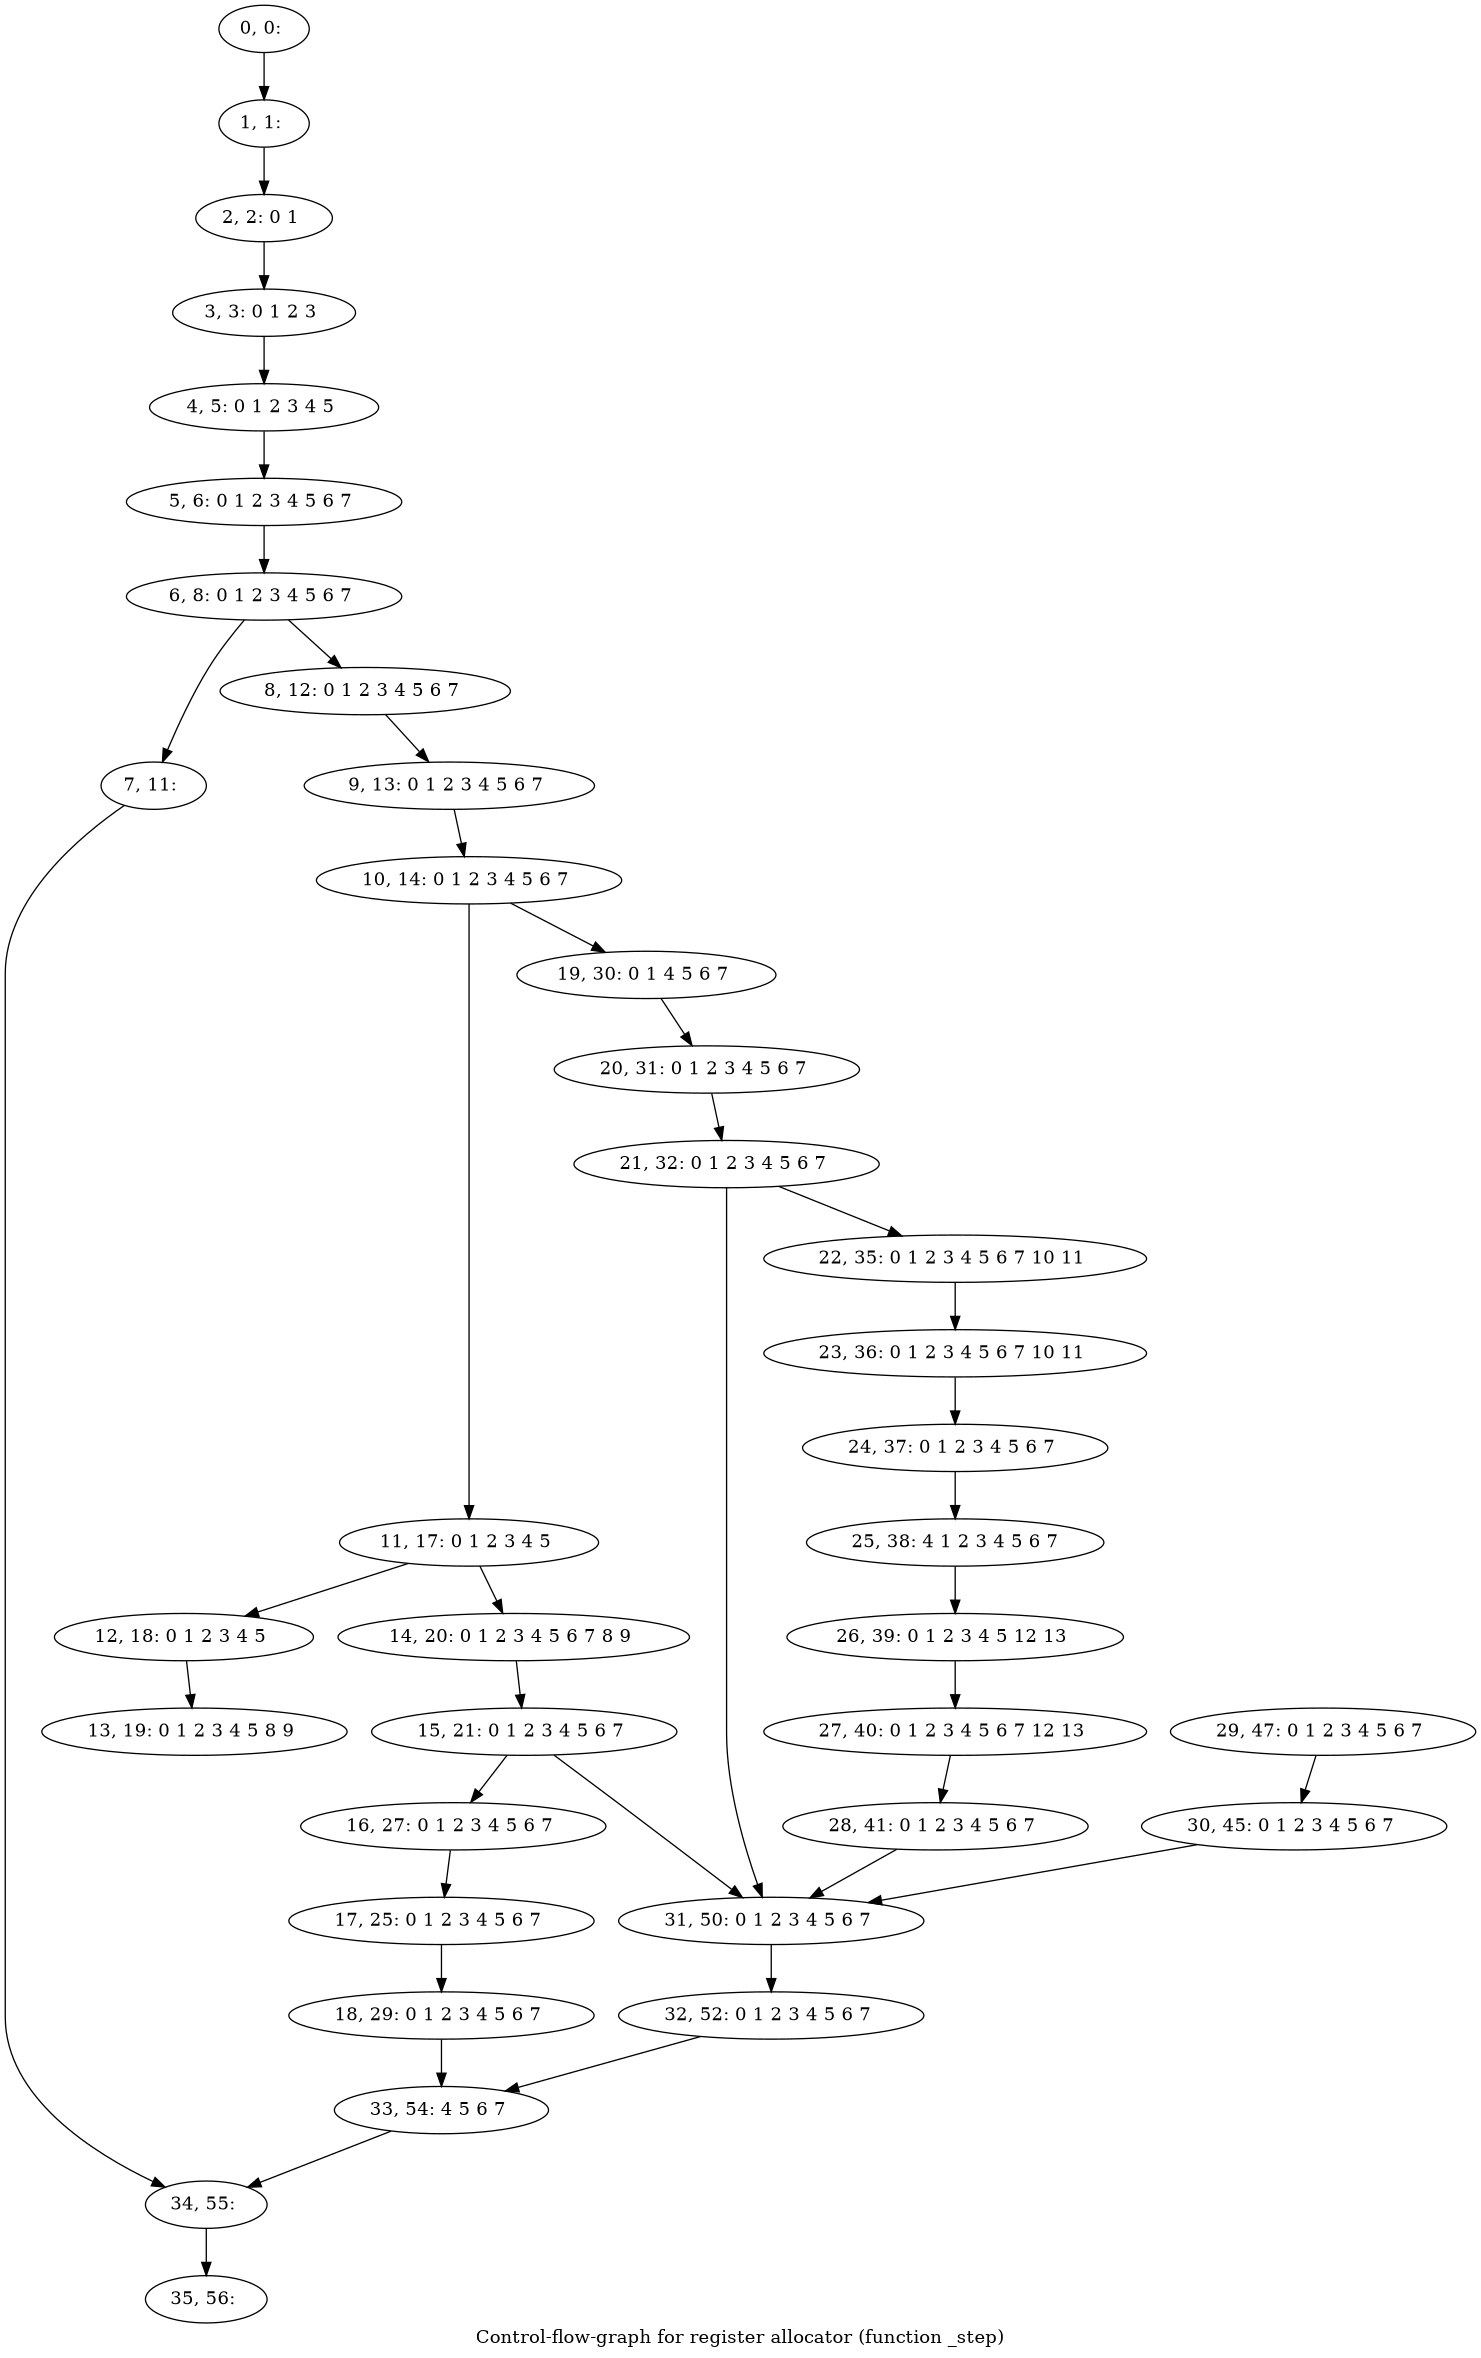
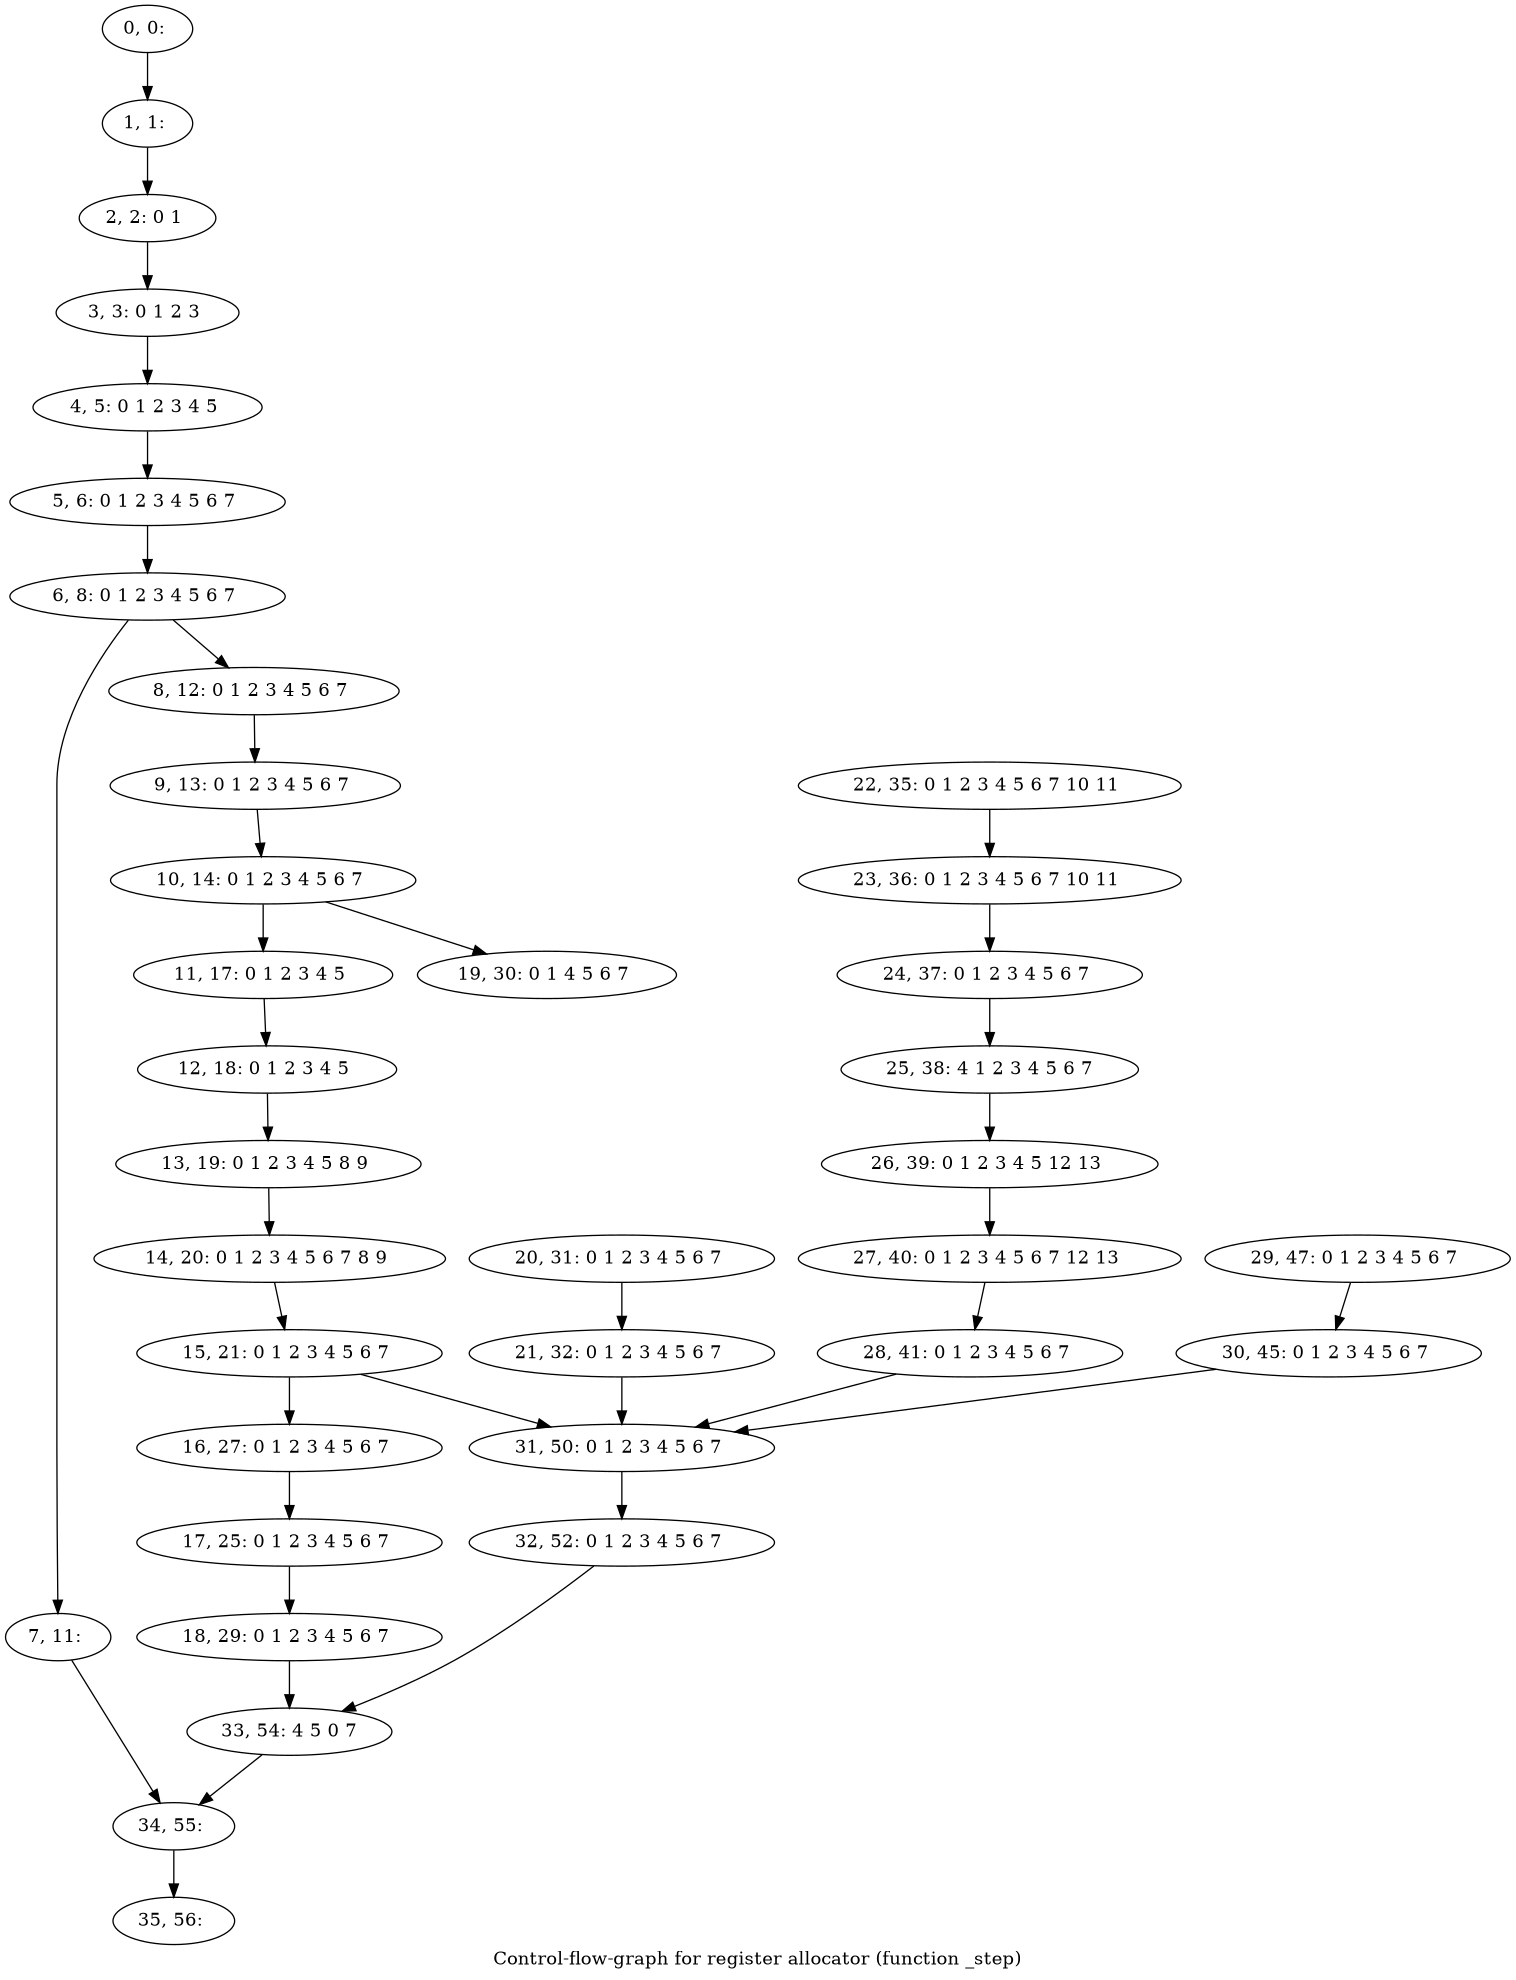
(673, 1016) -> none
(834, 1209) -> none
(488, 1584) -> (269, 1205)
(441, 2110) -> (289, 1732)
